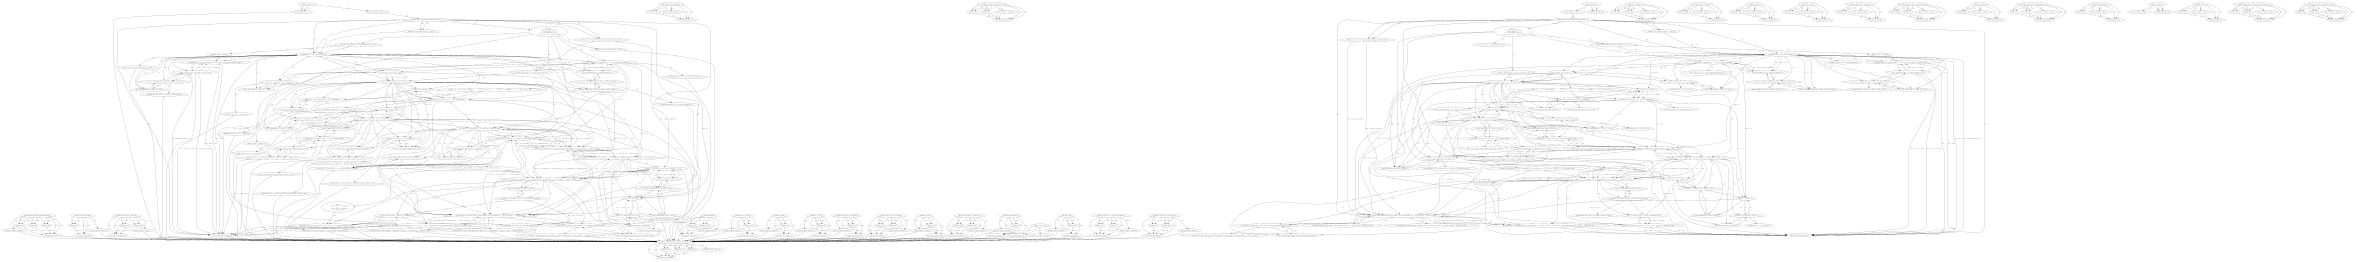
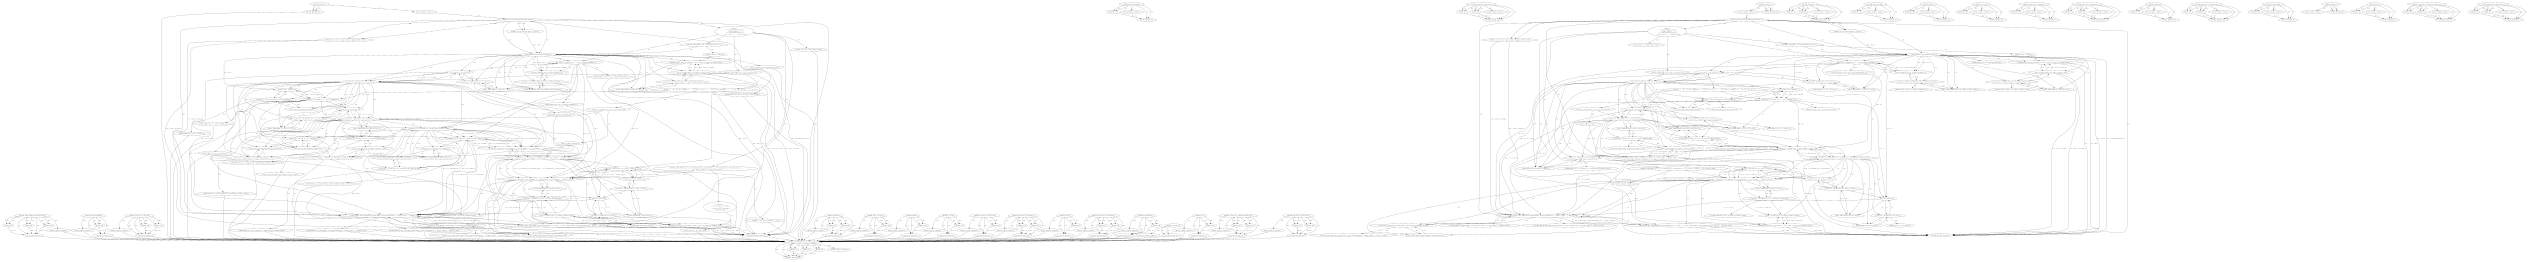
(1623, 207) -> (1763, 207)
(451, 224) -> (552, 207)
